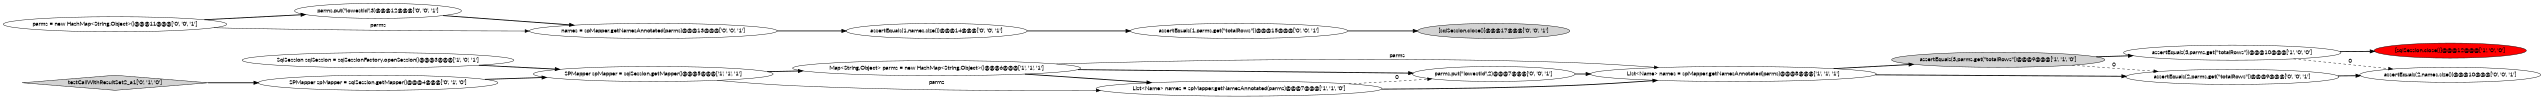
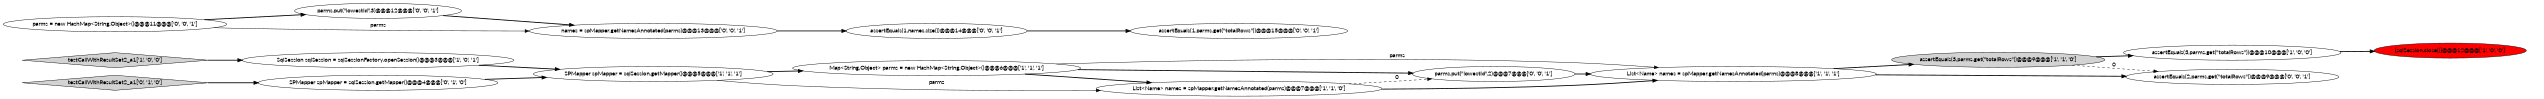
(1494, 31) -> none
none -> (115, 60)
(2450, 75) -> none
